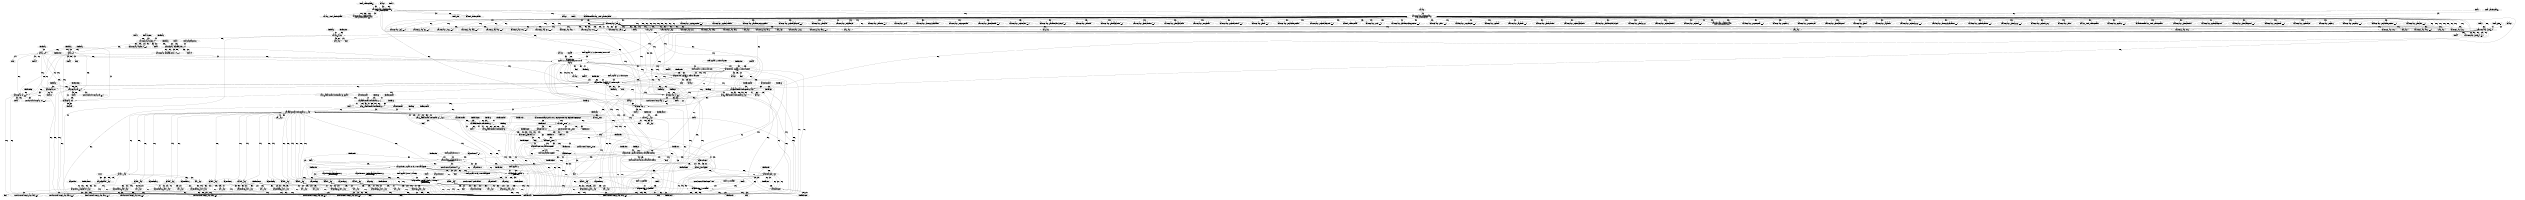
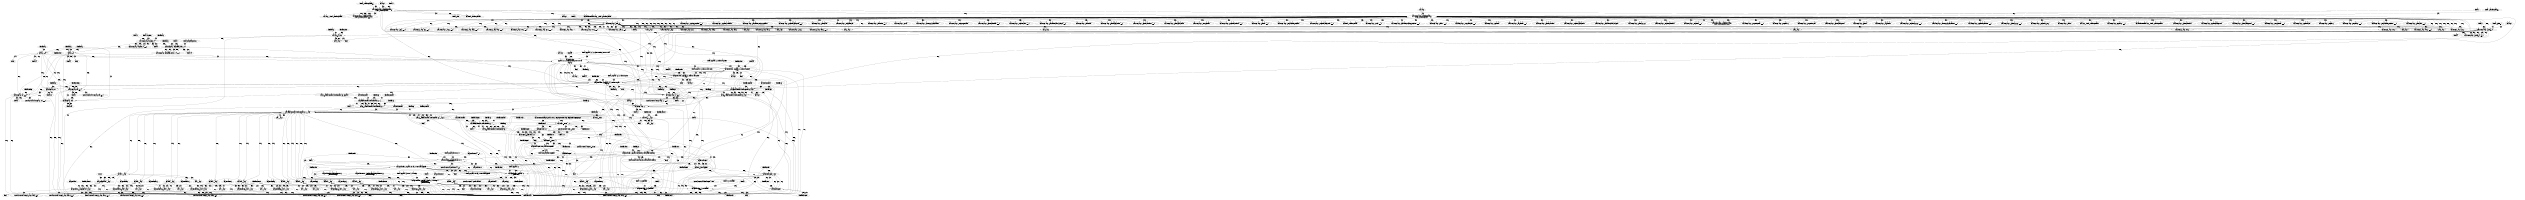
none -> (124, 182)
(370, 182) -> none
